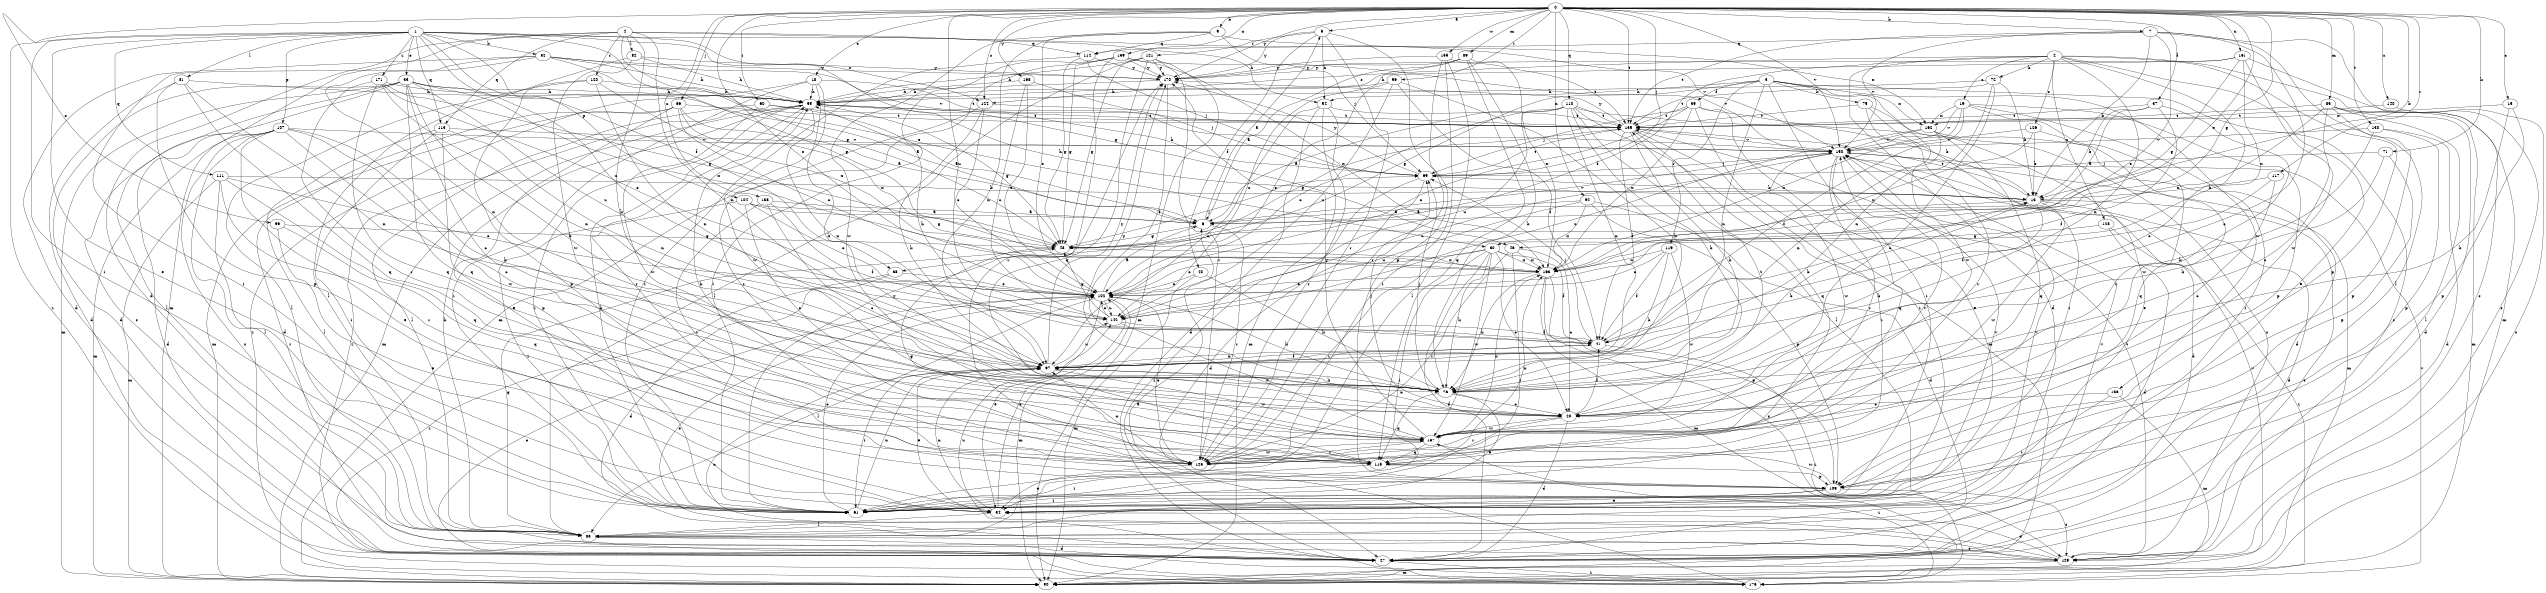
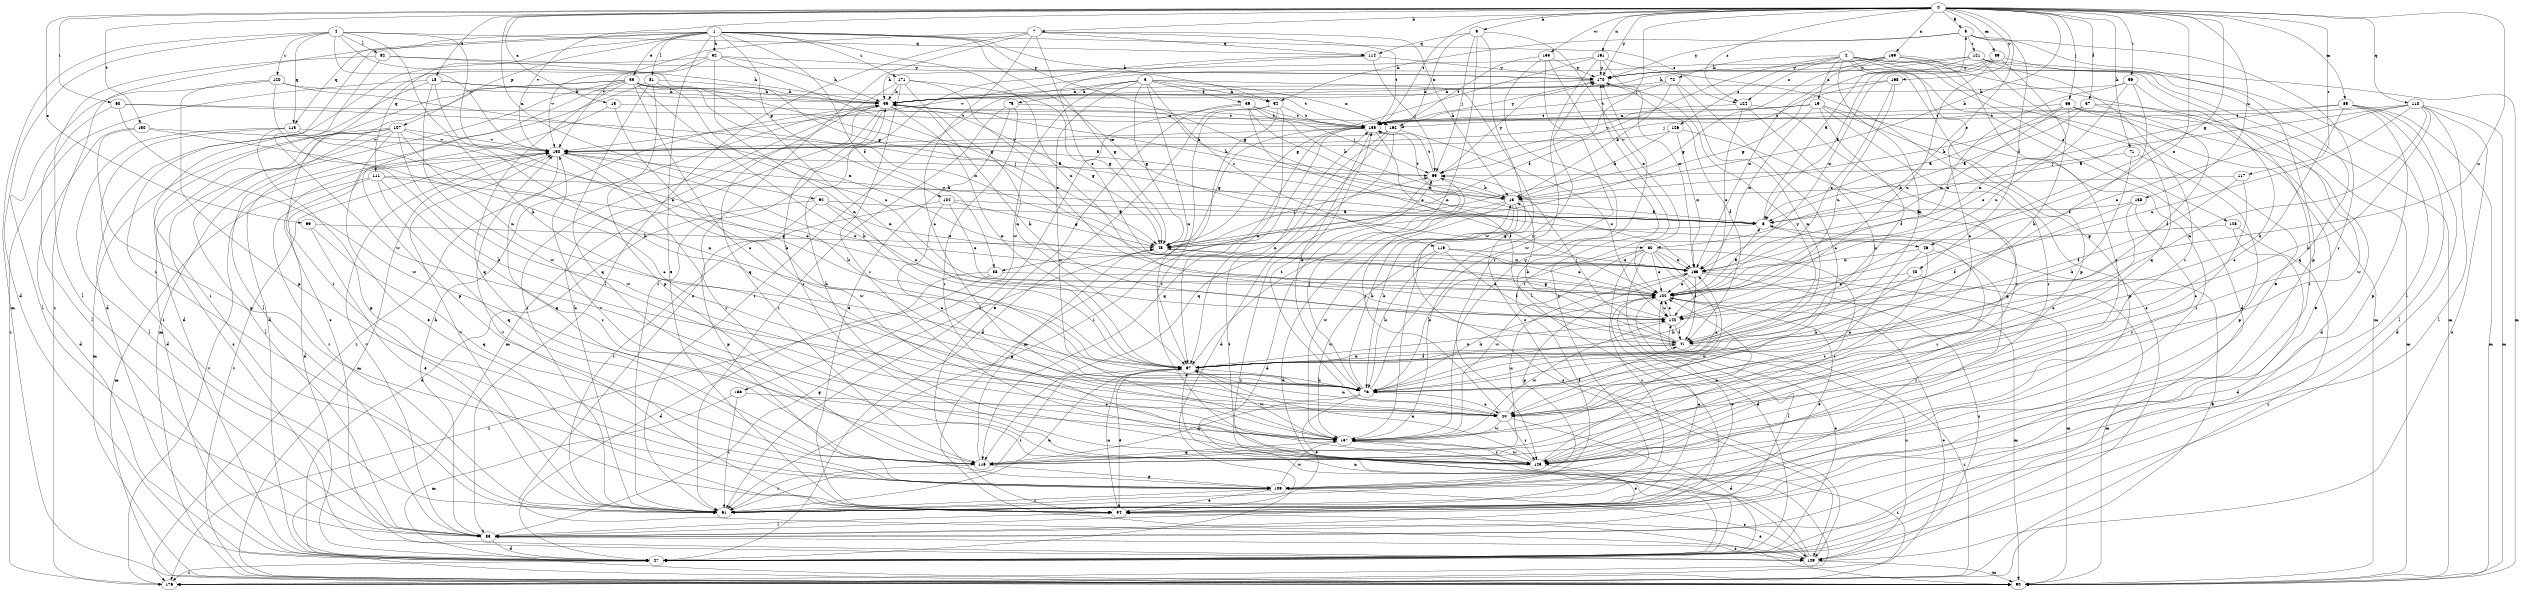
(2391, 104) -> none
